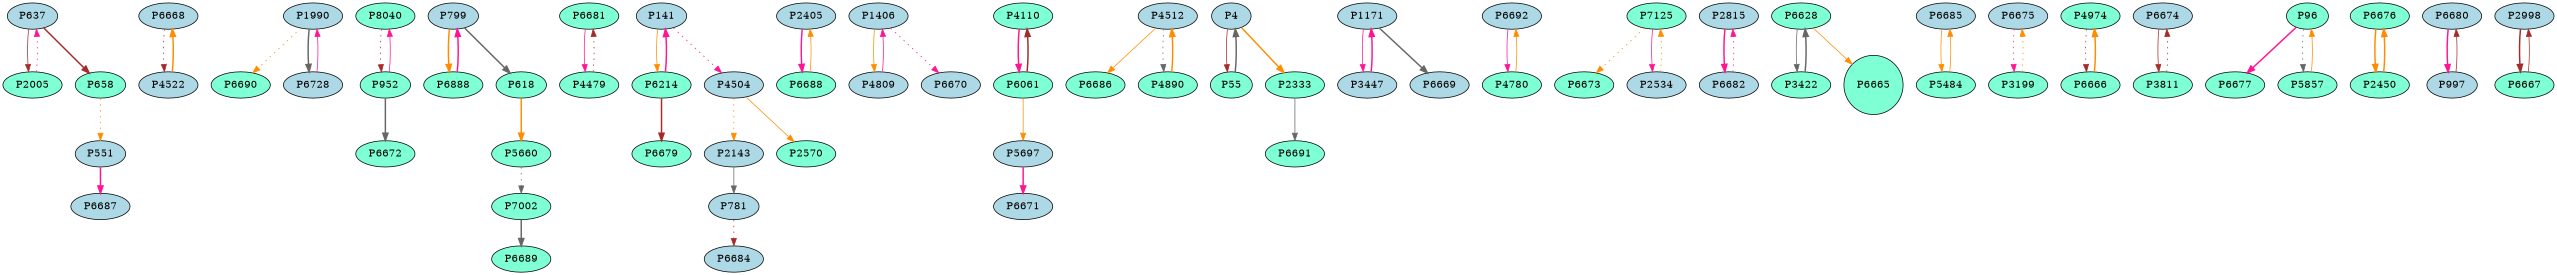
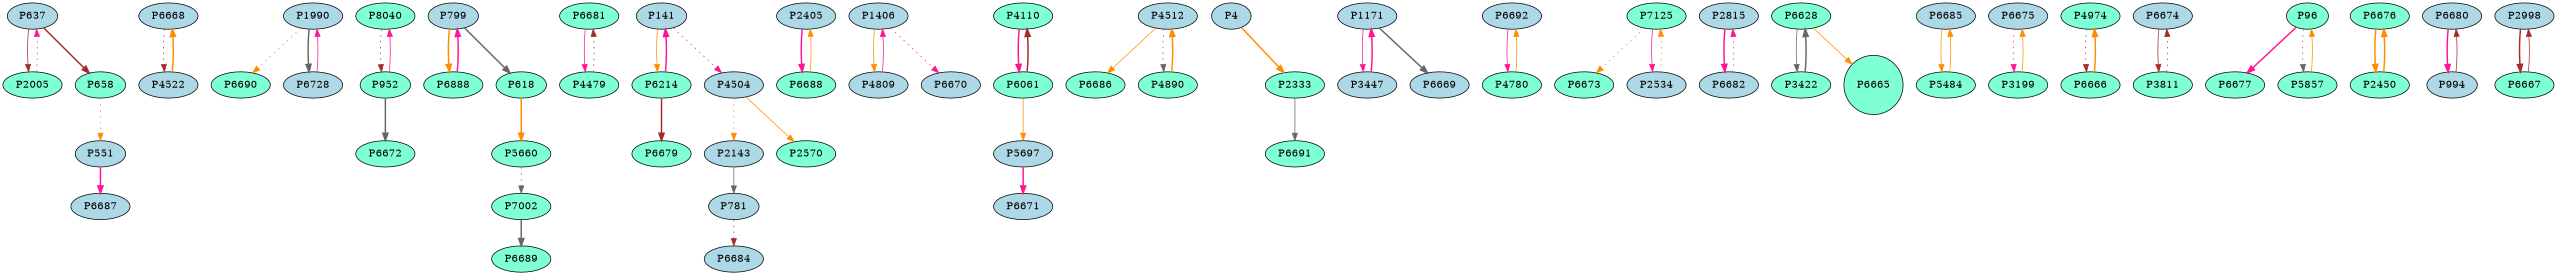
(2023, 54) -> (2023, 54)
(1231, 85) -> none
(2452, 85) -> (2452, 85)
